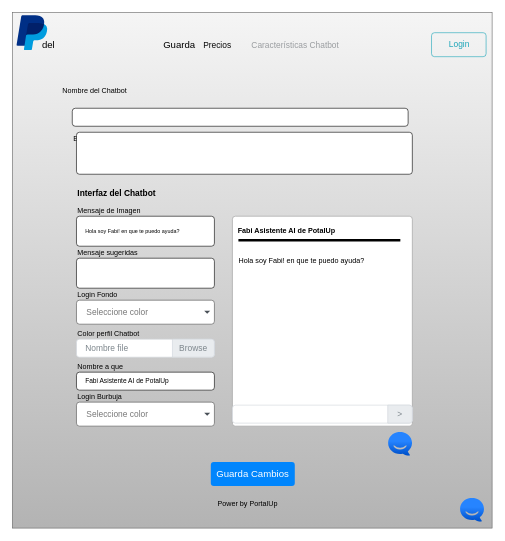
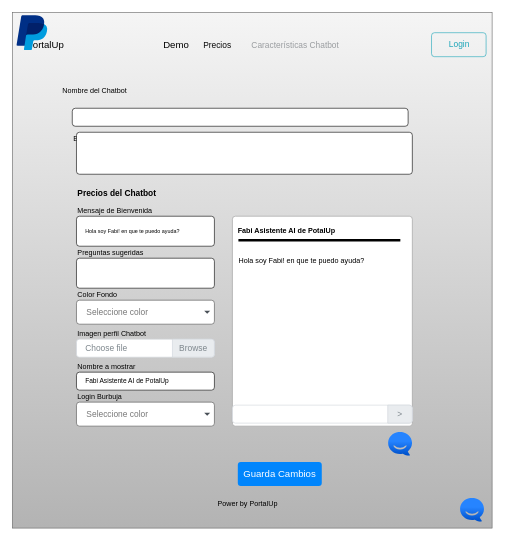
(49, 45) -> (49, 45)
(180, 45) -> (174, 45)
(121, 193) -> (118, 193)
(110, 211) -> (116, 211)
(110, 253) -> (114, 253)
(98, 295) -> (98, 295)
(113, 334) -> (116, 334)
(108, 348) -> (108, 348)
(100, 367) -> (108, 367)
(253, 474) -> (280, 474)
